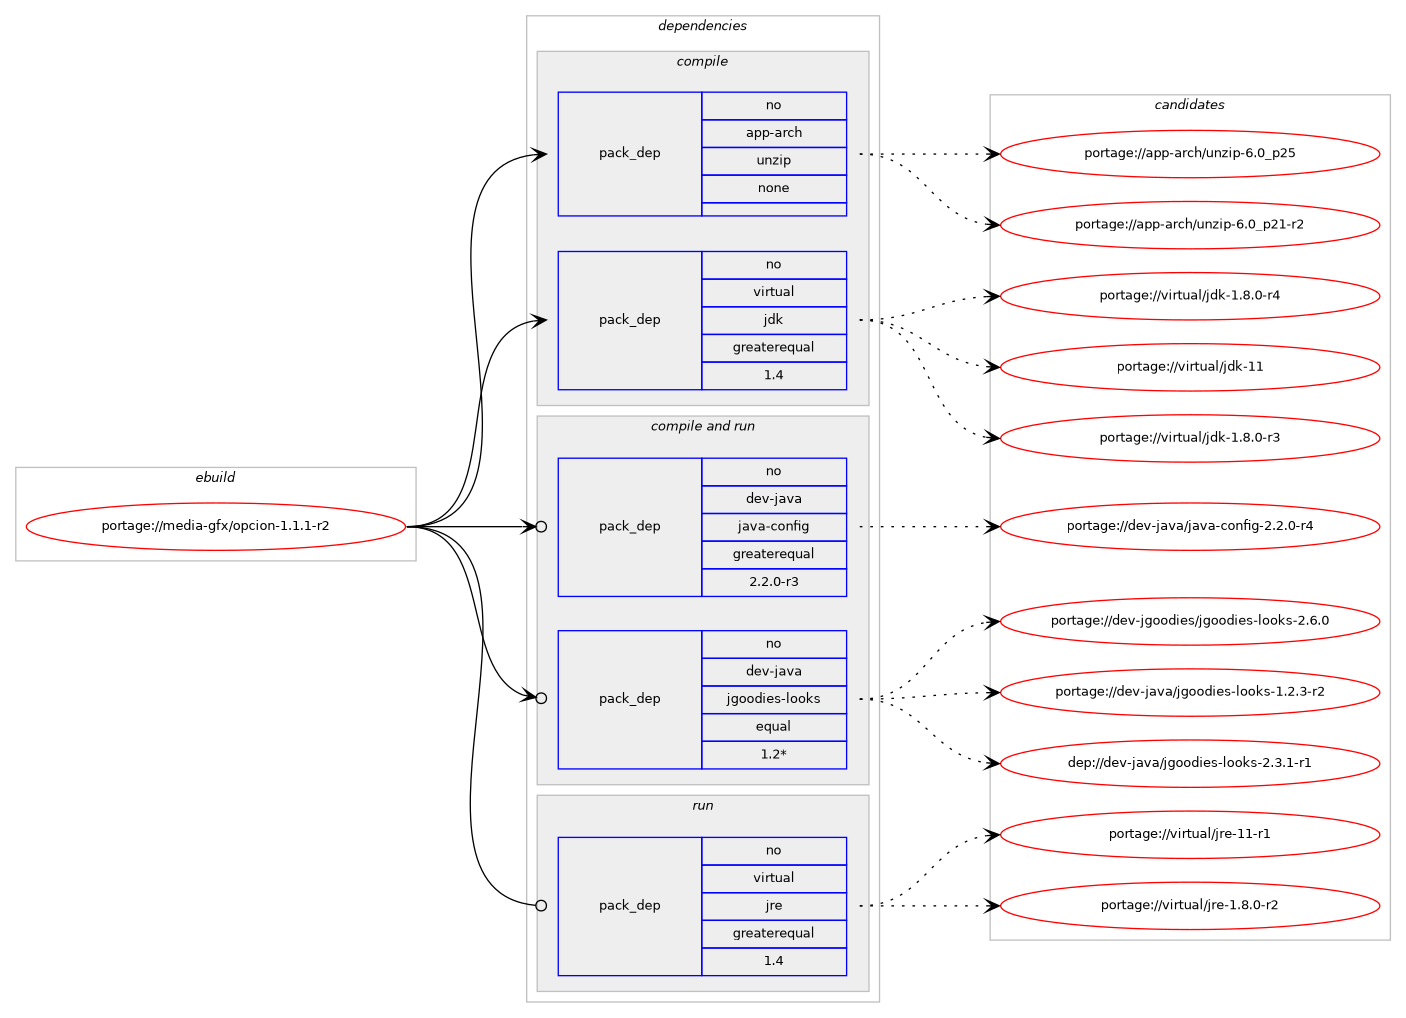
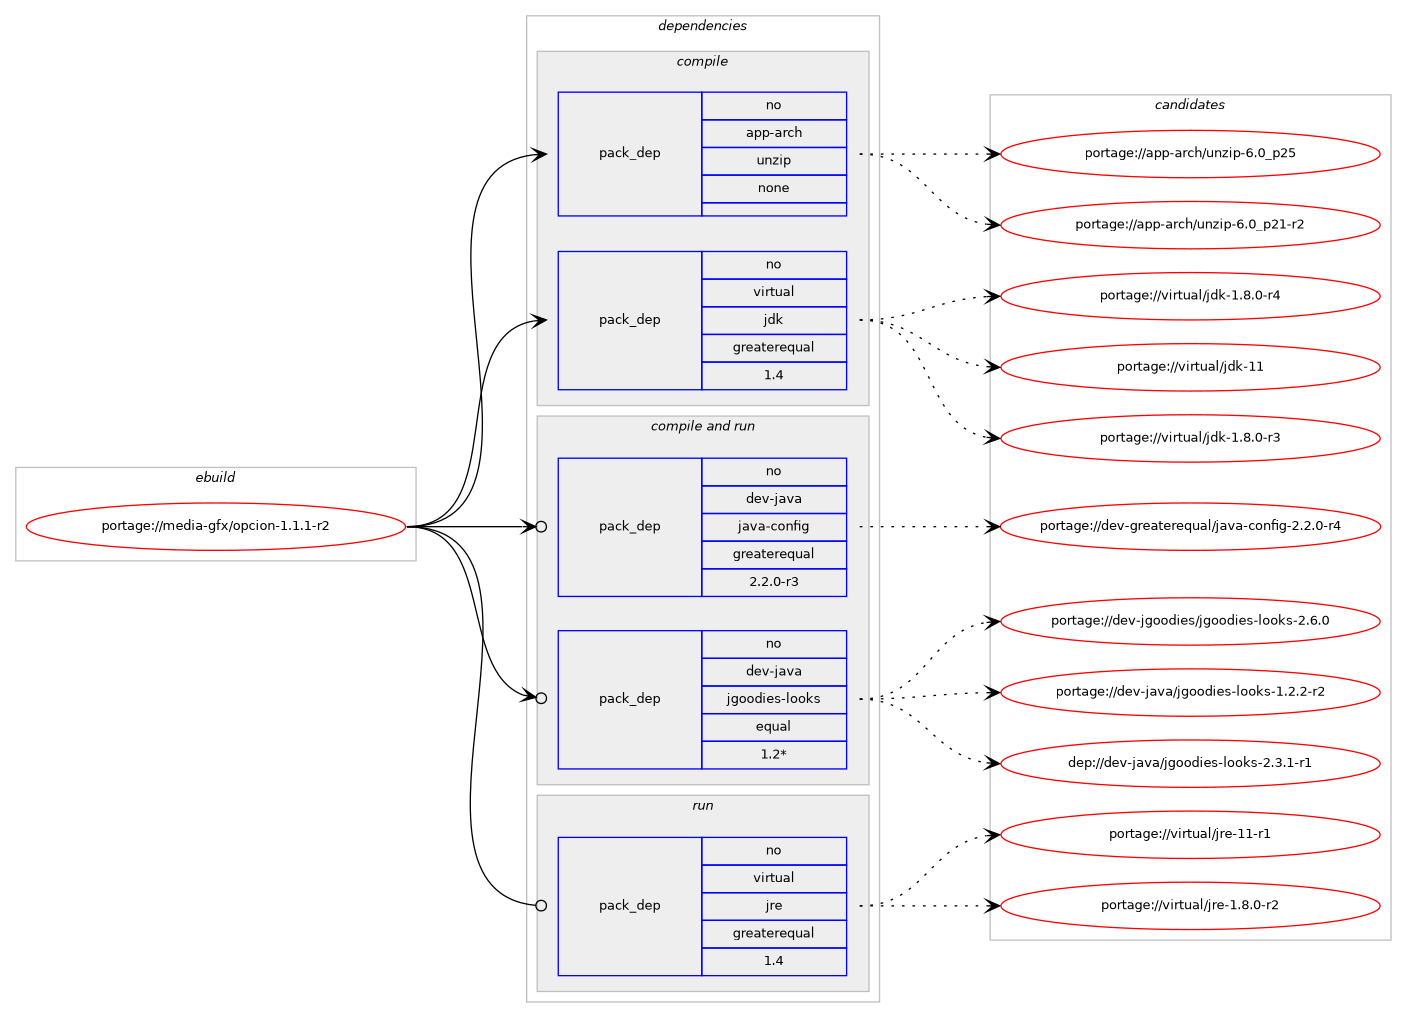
(1190, 527) -> (1191, 527)
(1190, 693) -> (1191, 693)
